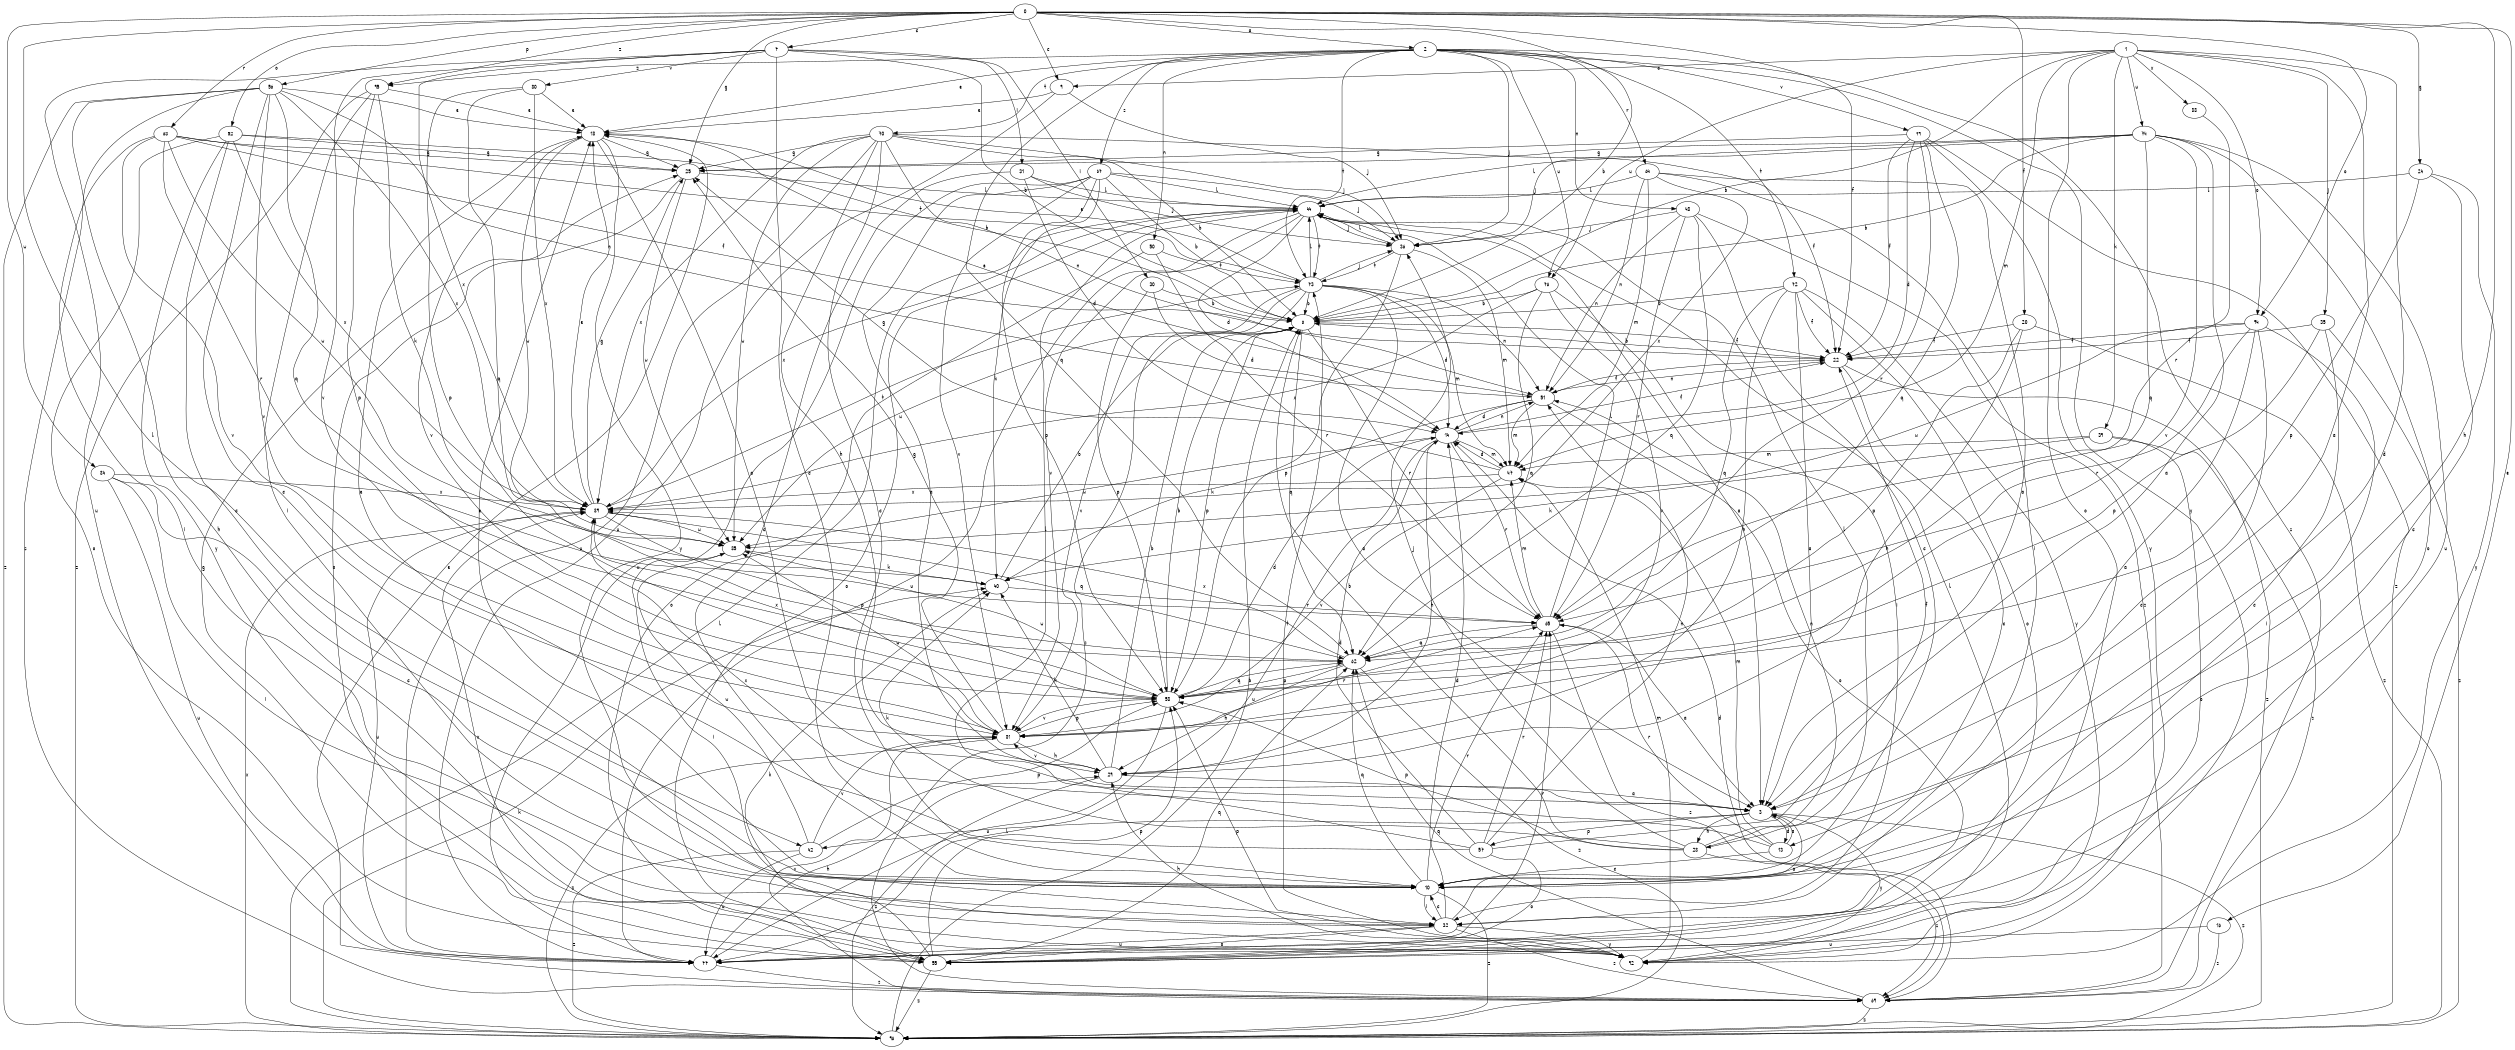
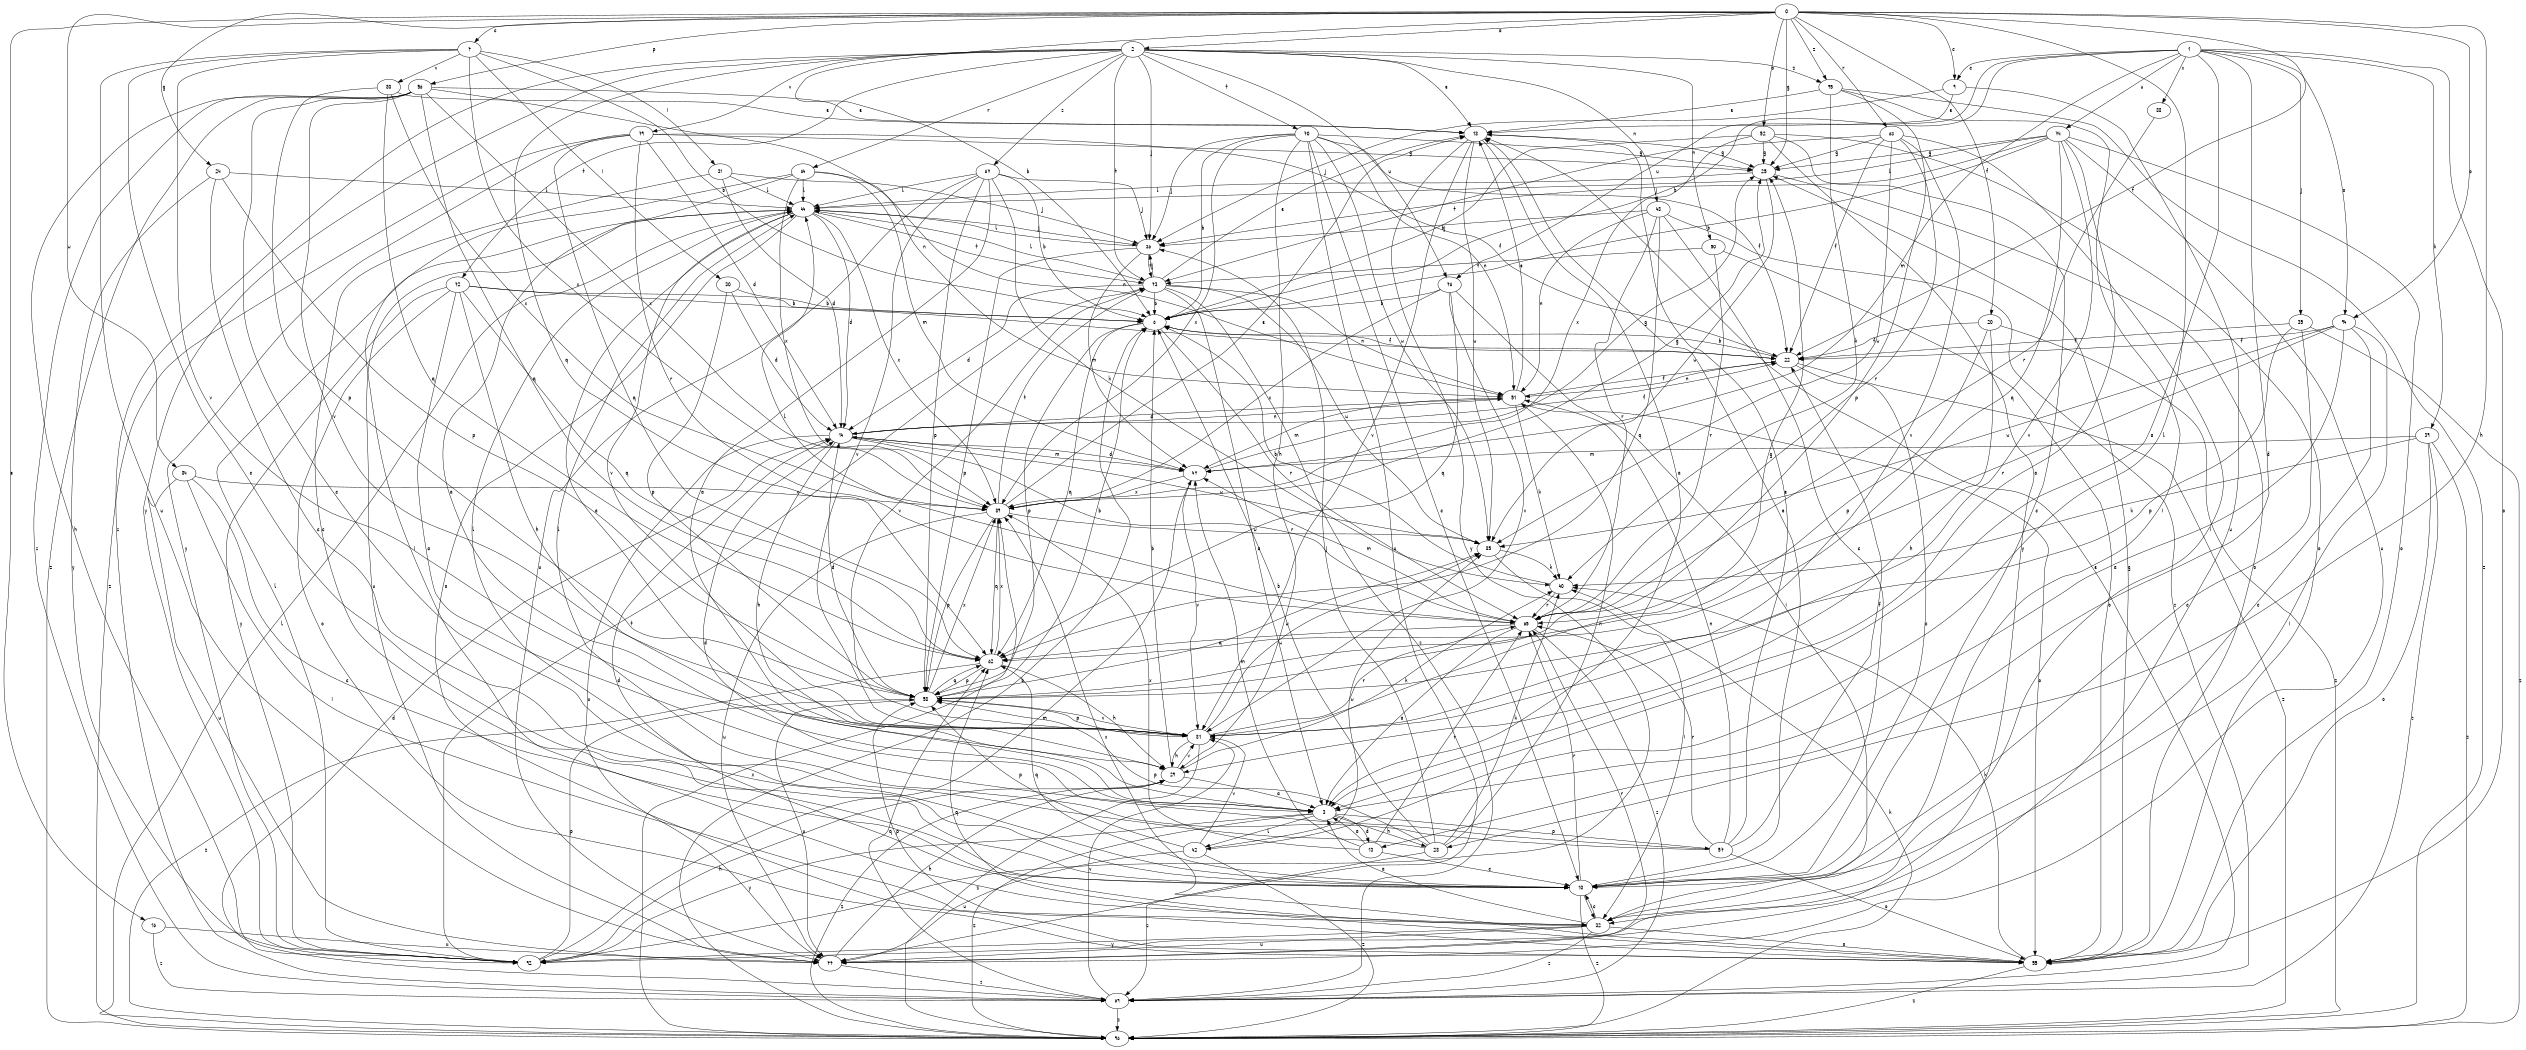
(1438, 328) -> none
none -> (2465, 1008)
